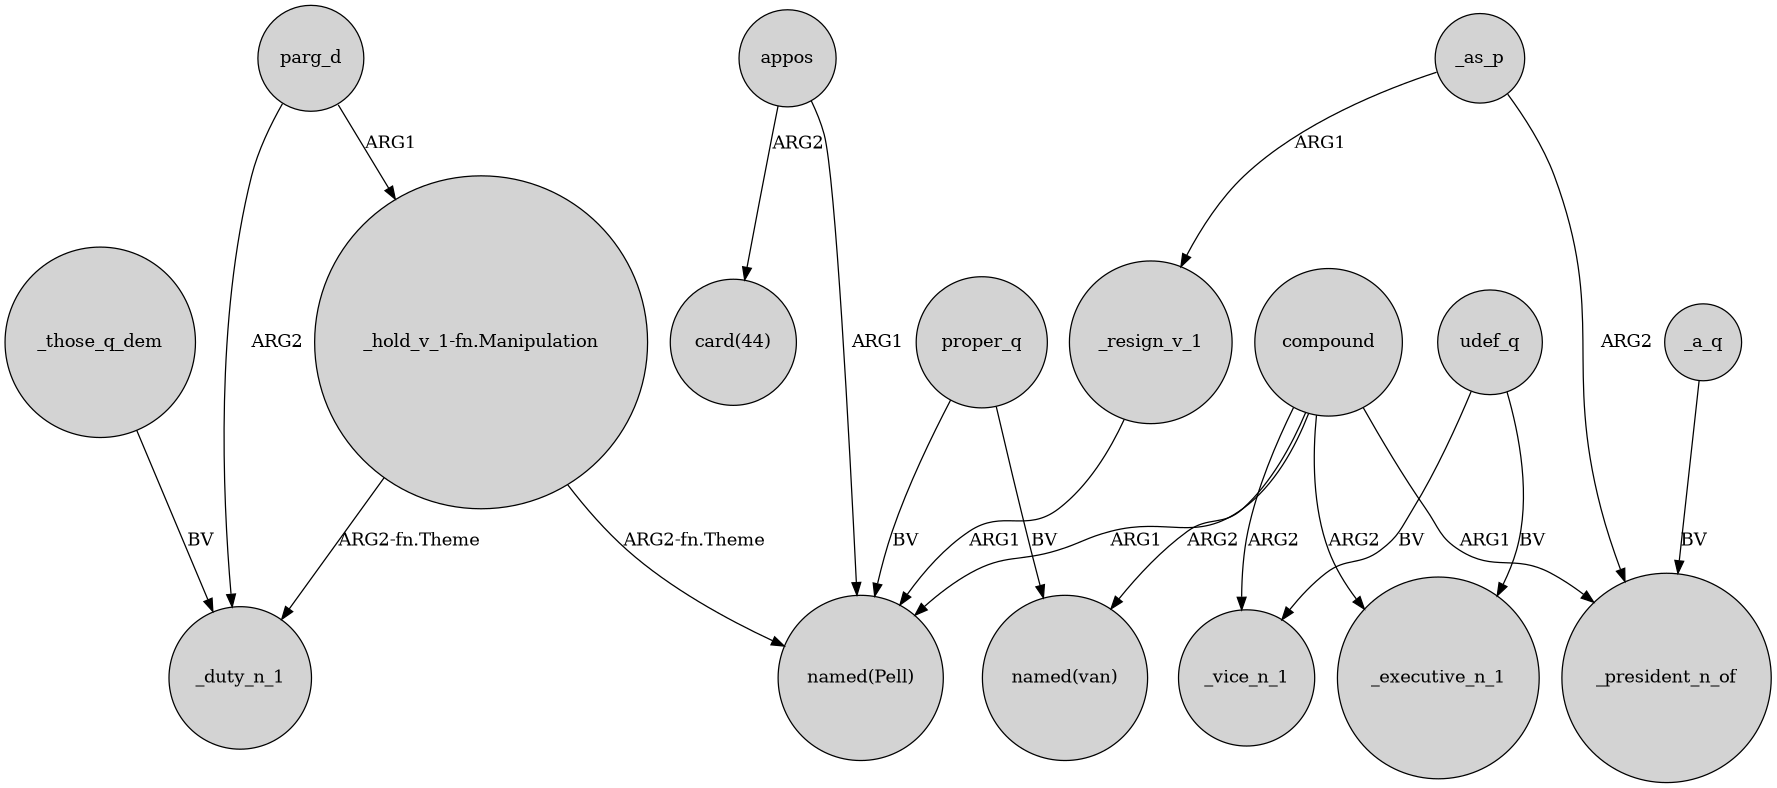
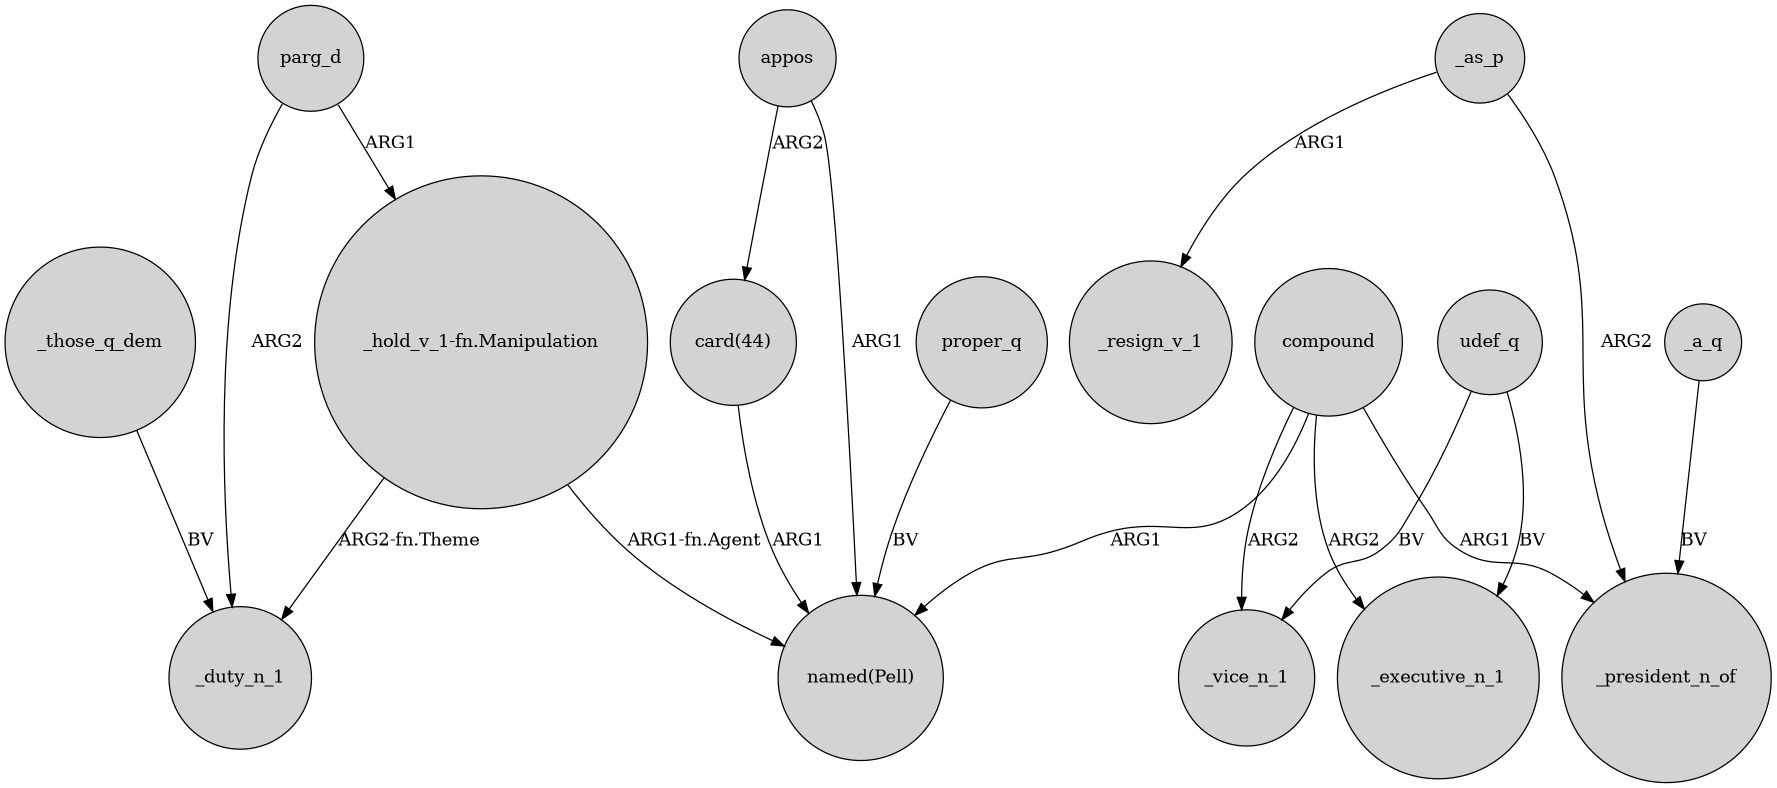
(1033, 520) -> (758, 508)
(694, 541) -> (694, 541)
(1065, 678) -> none
